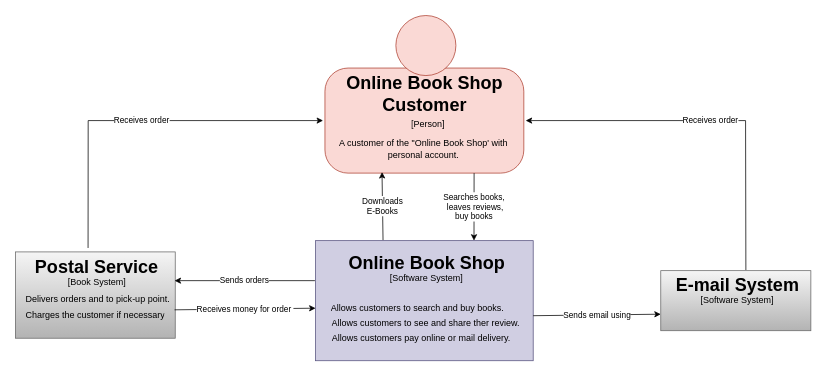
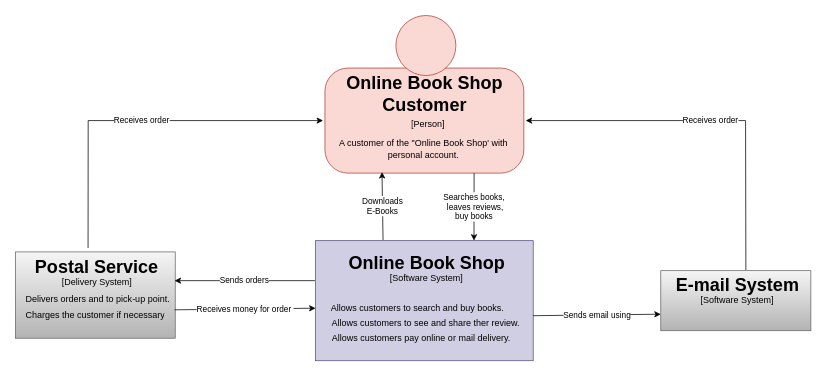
(97, 282) -> (97, 282)
